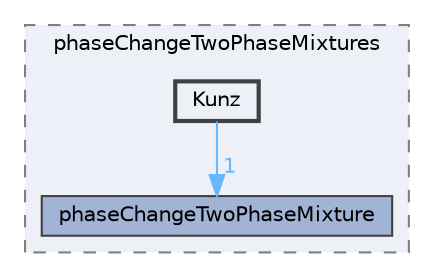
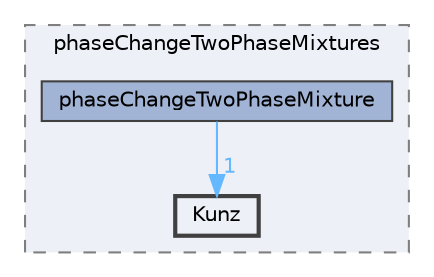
(217, 148) -> (217, 148)
